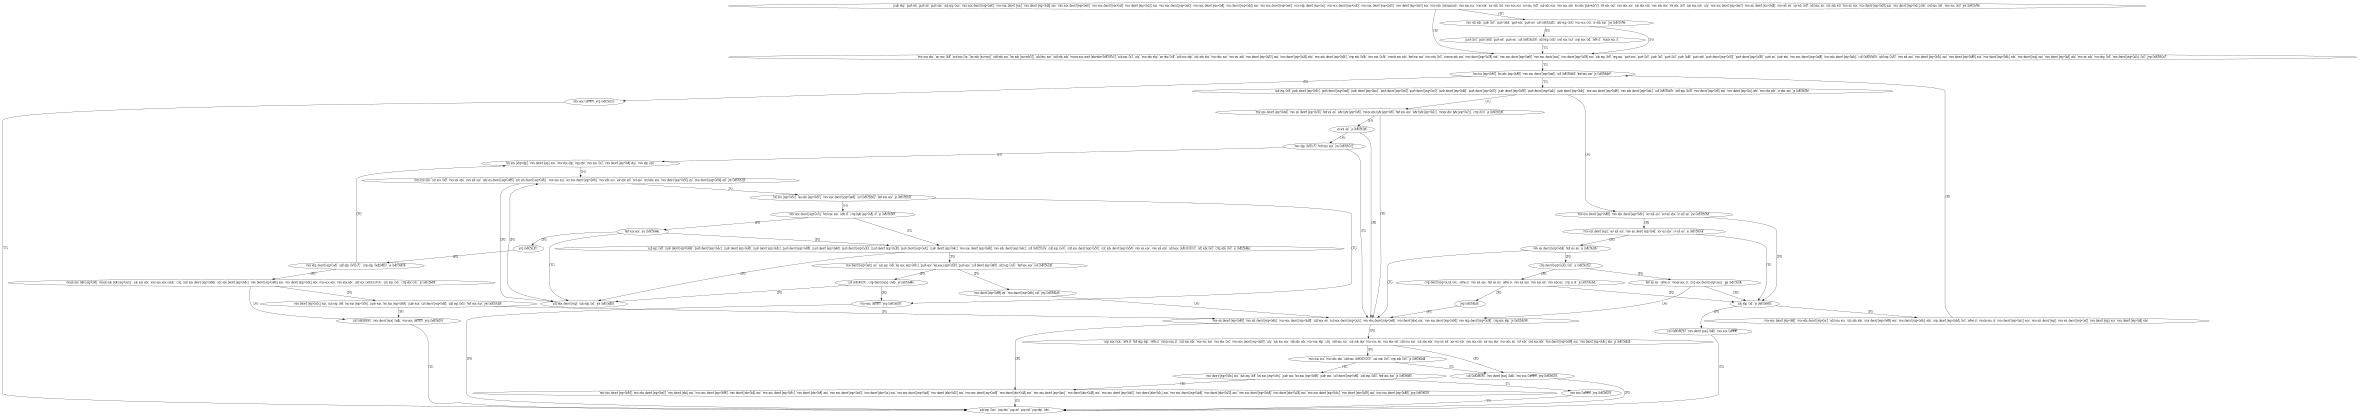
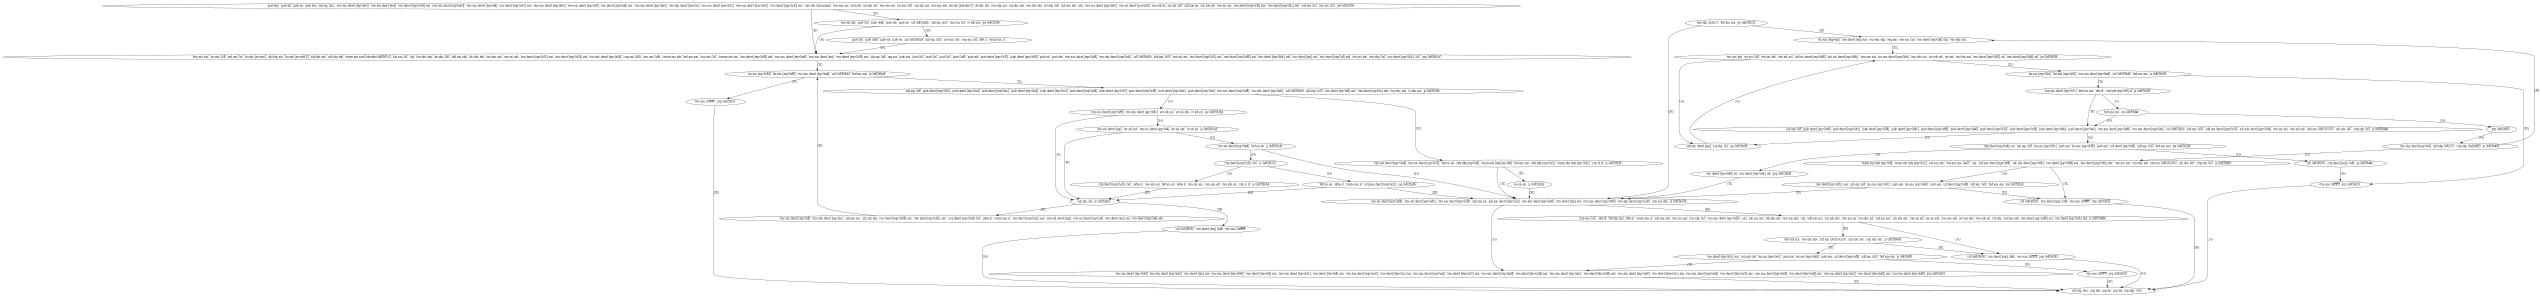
(1339, 137) -> none
(555, 244) -> none
(733, 293) -> none
(1470, 304) -> none
(1755, 304) -> (1094, 202)
